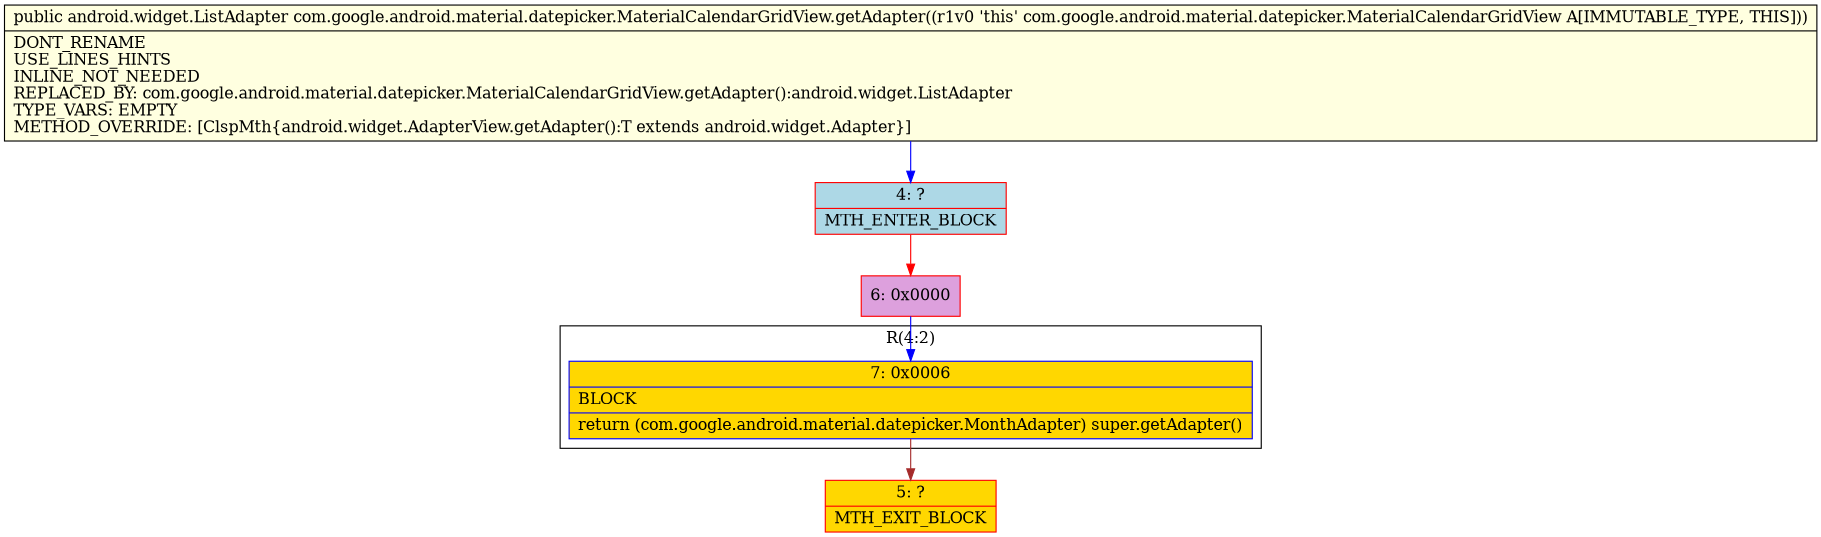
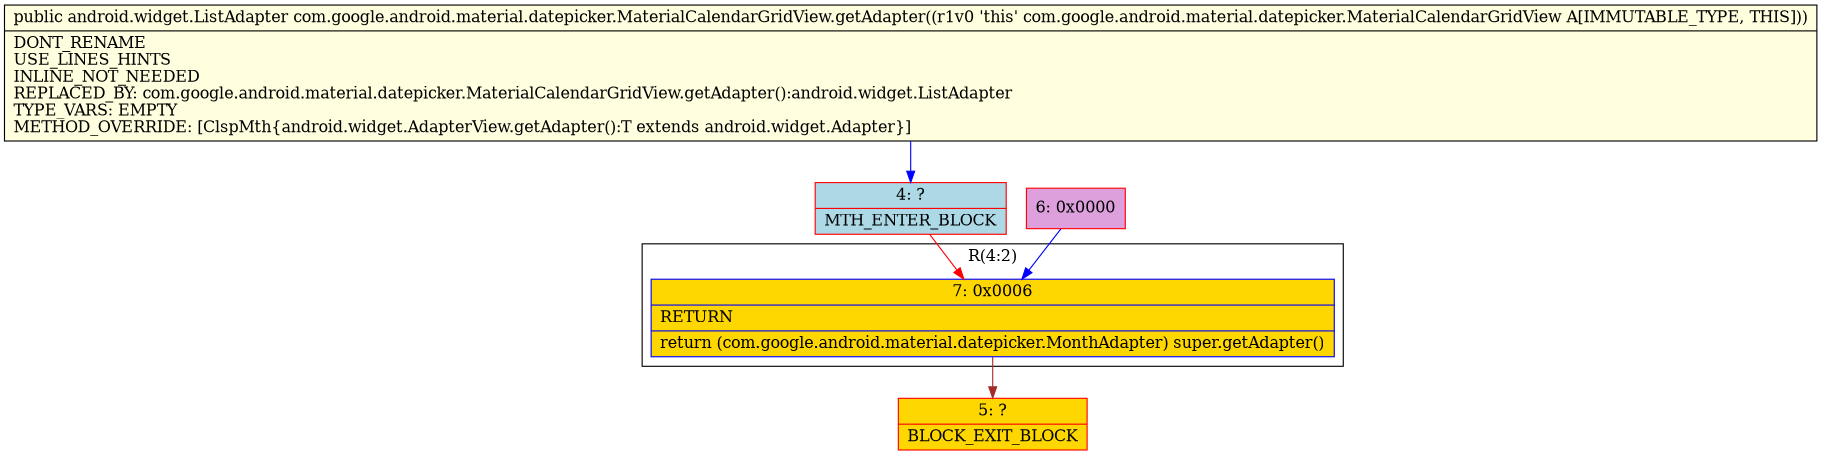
(911, 249) -> (943, 252)
(607, 399) -> (697, 317)
(911, 519) -> (993, 437)
